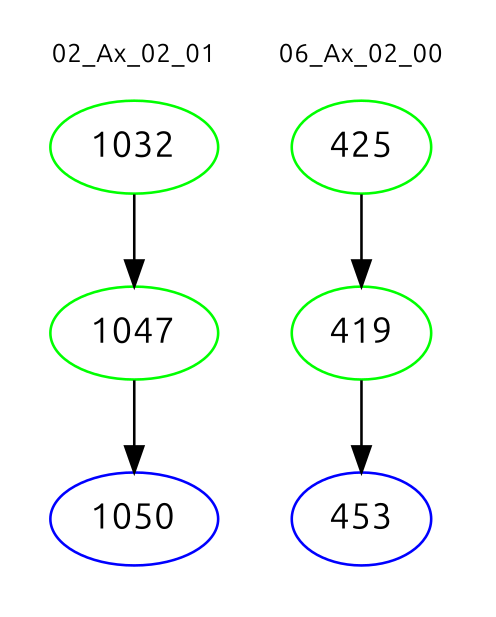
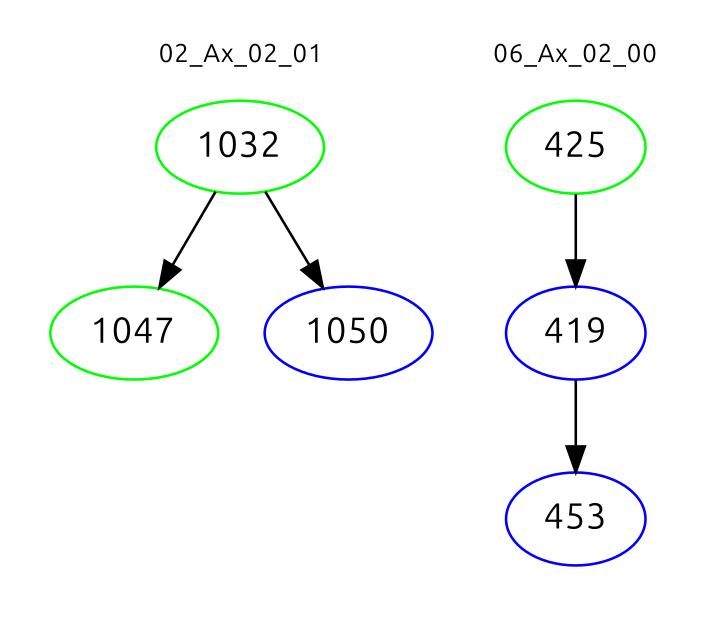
(361, 333) -> (576, 333)
(134, 413) -> (287, 228)
